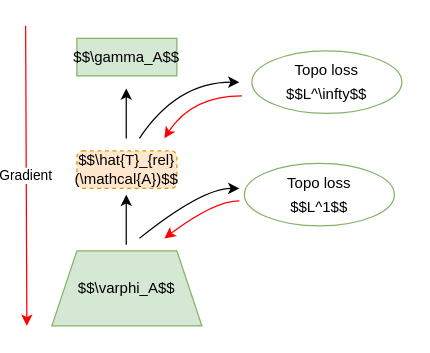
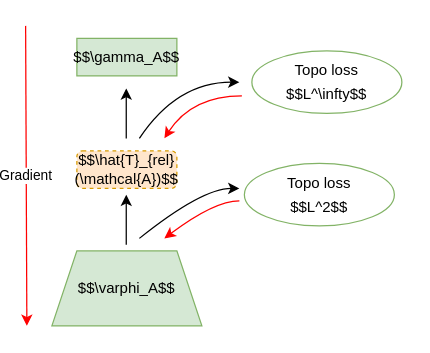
(319, 186) -> (319, 186)
